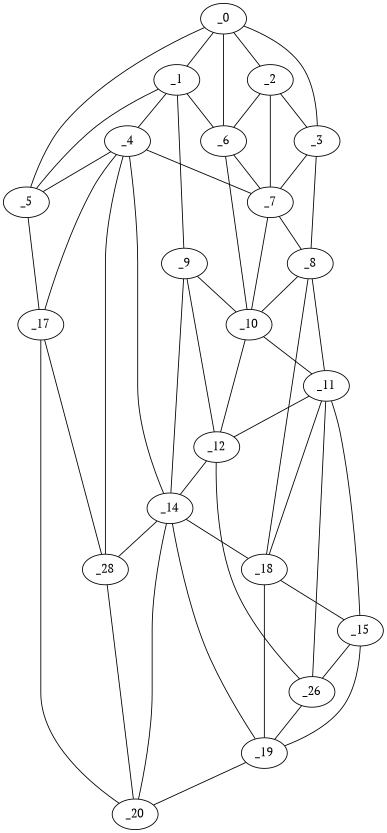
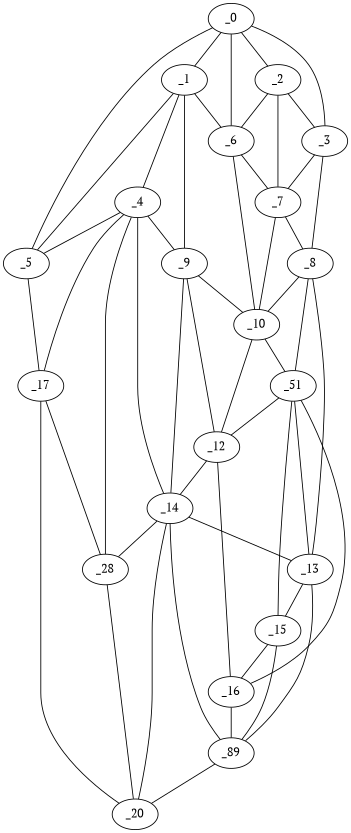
(199, 172) -> (161, 233)
(326, 386) -> (293, 386)
(264, 570) -> (310, 570)
(312, 692) -> (231, 692)
(264, 753) -> (231, 753)
